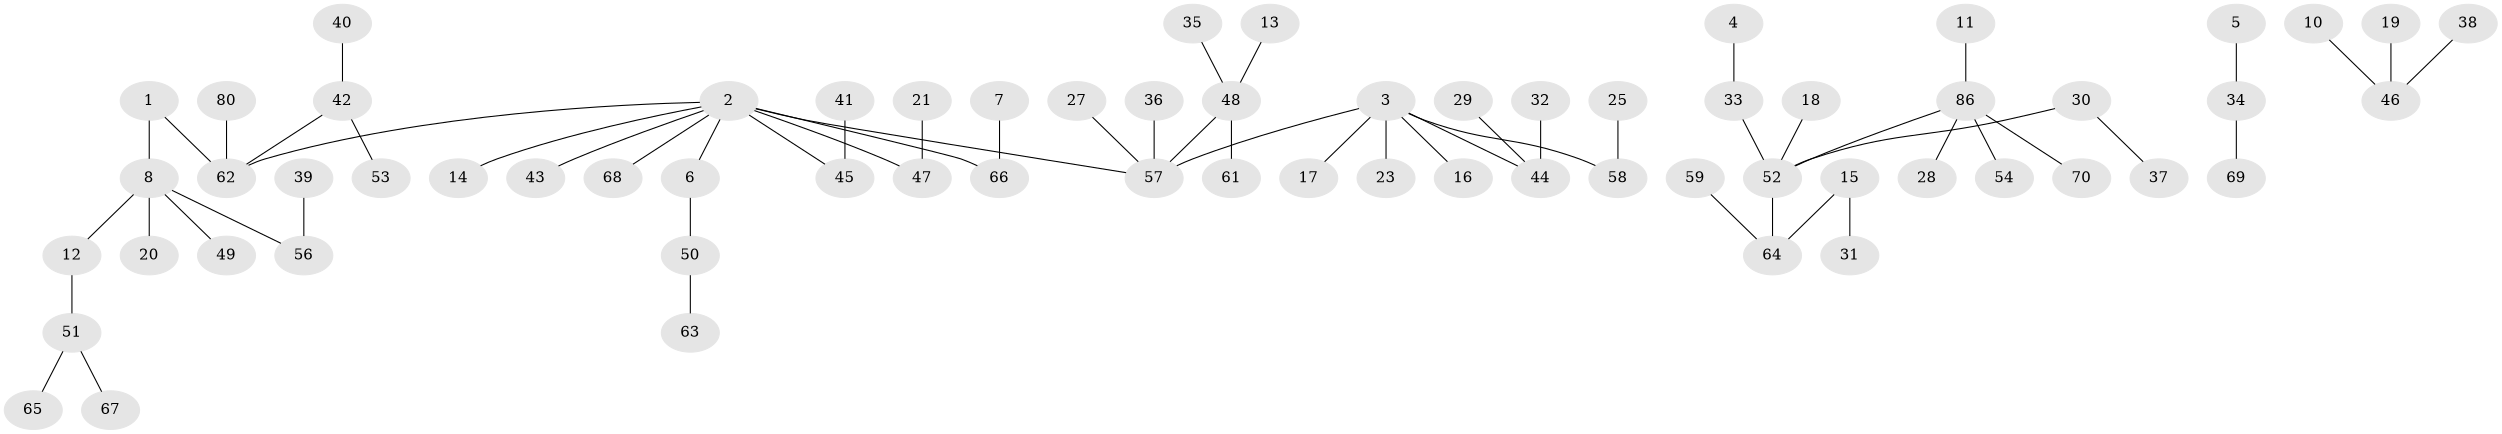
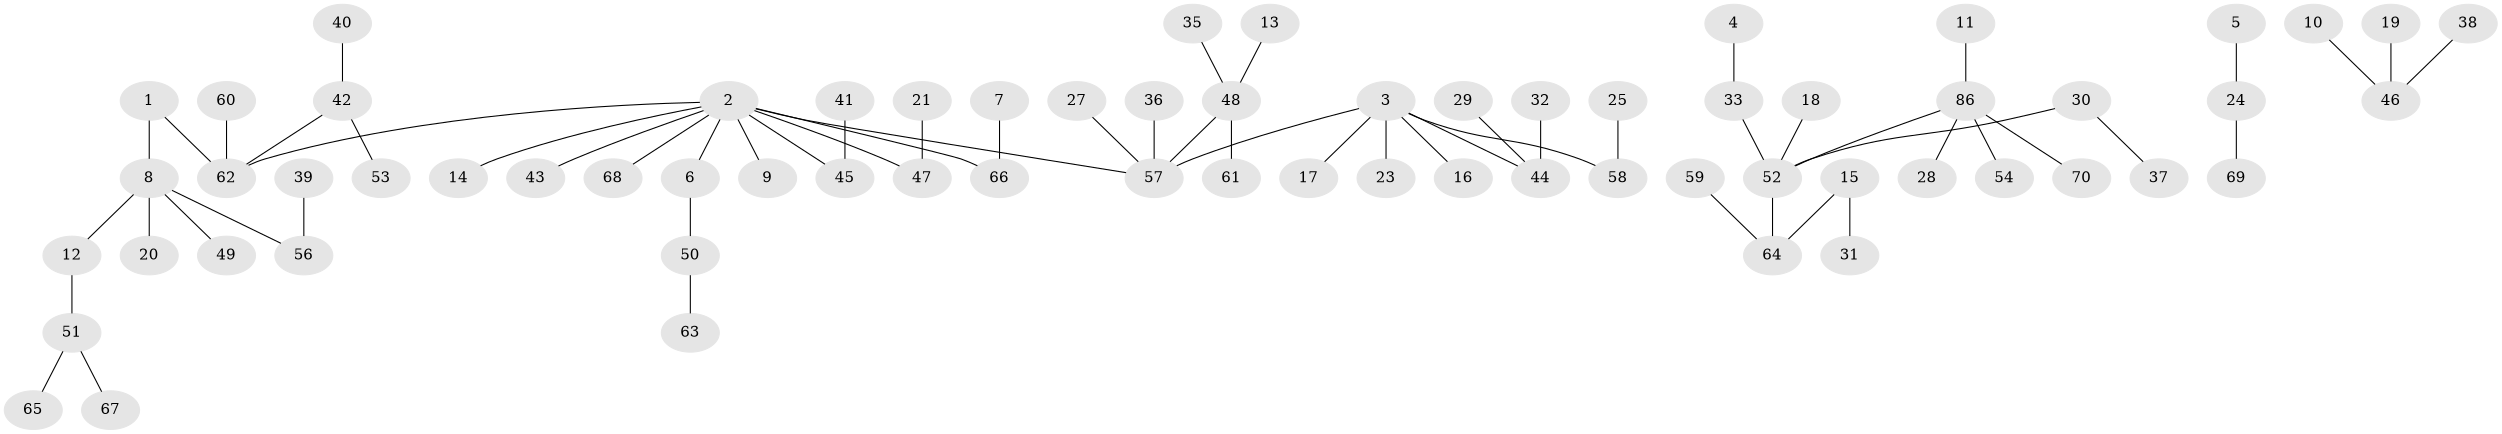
(227, 101) -> (227, 101)
(2236, 101) -> (2236, 101)
none -> (768, 178)
